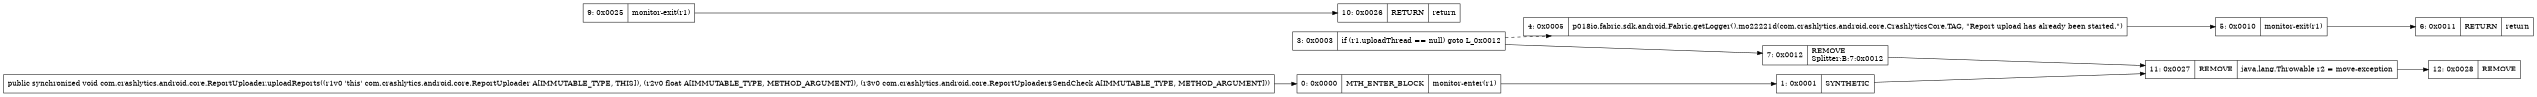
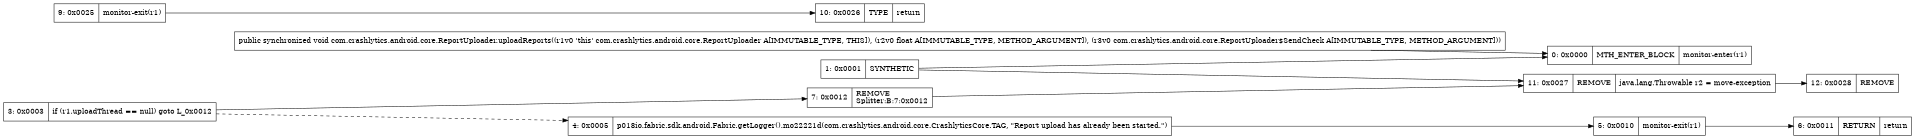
(1408, 13) -> (879, 13)
(1636, 84) -> (1231, 63)
